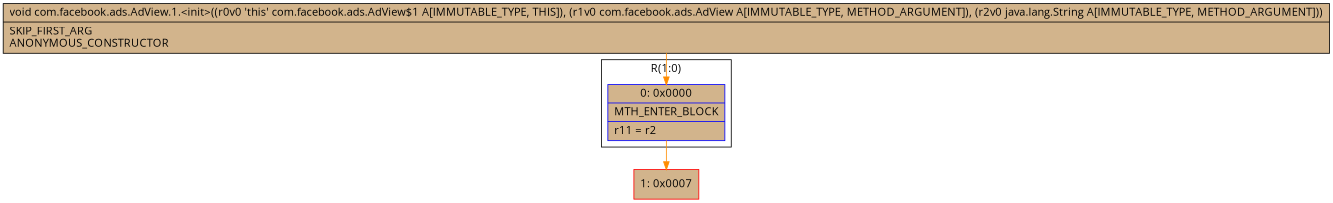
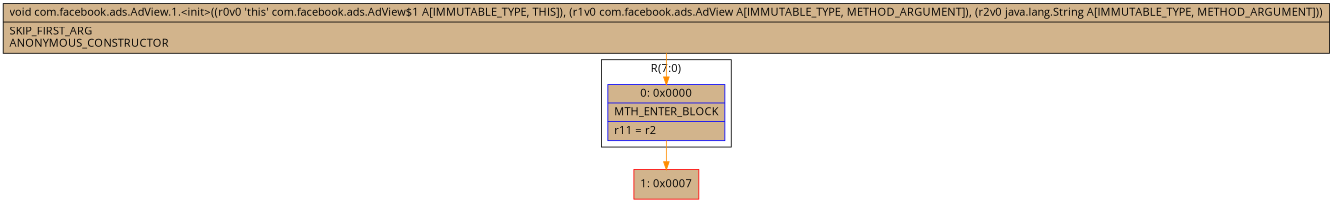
(666, 69) -> (666, 69)
